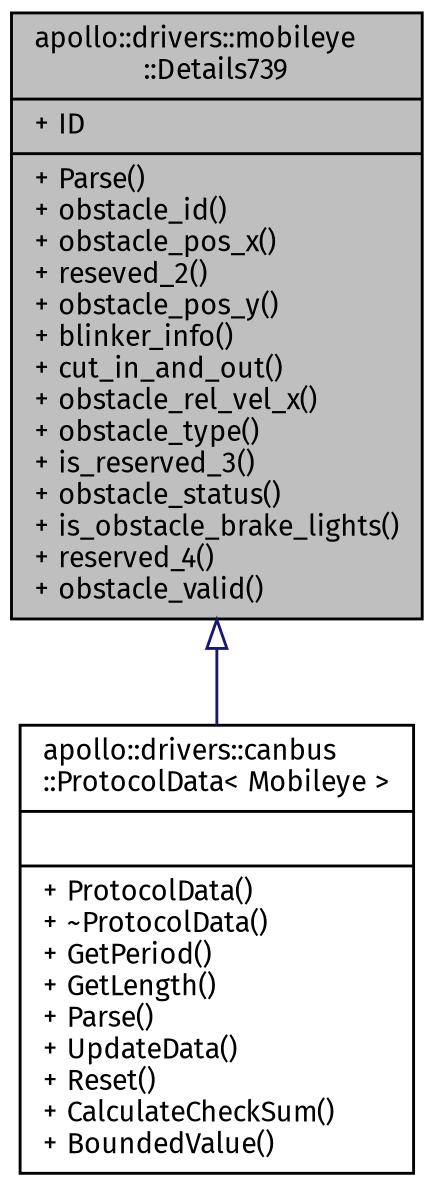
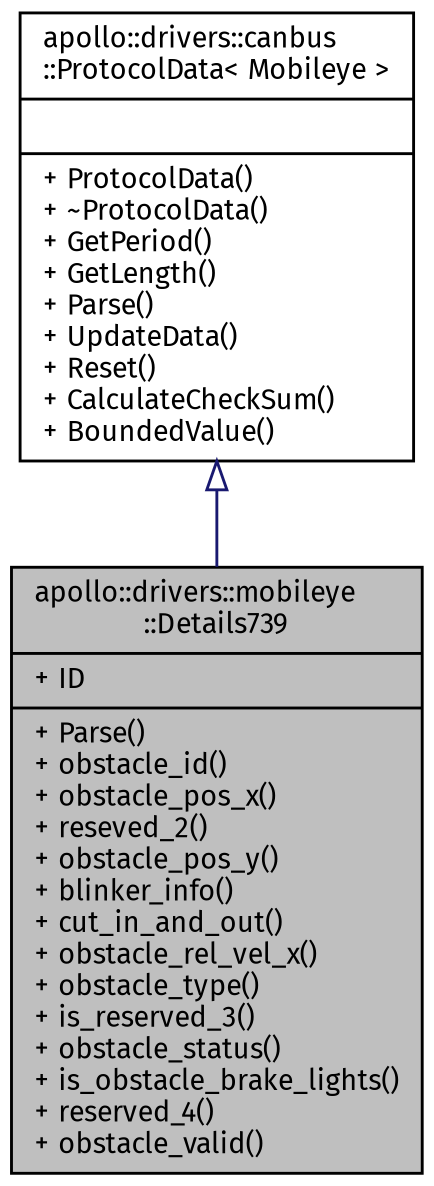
(217, 687) -> (217, 529)
